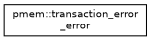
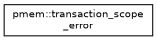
(75, 20) -> (78, 20)
